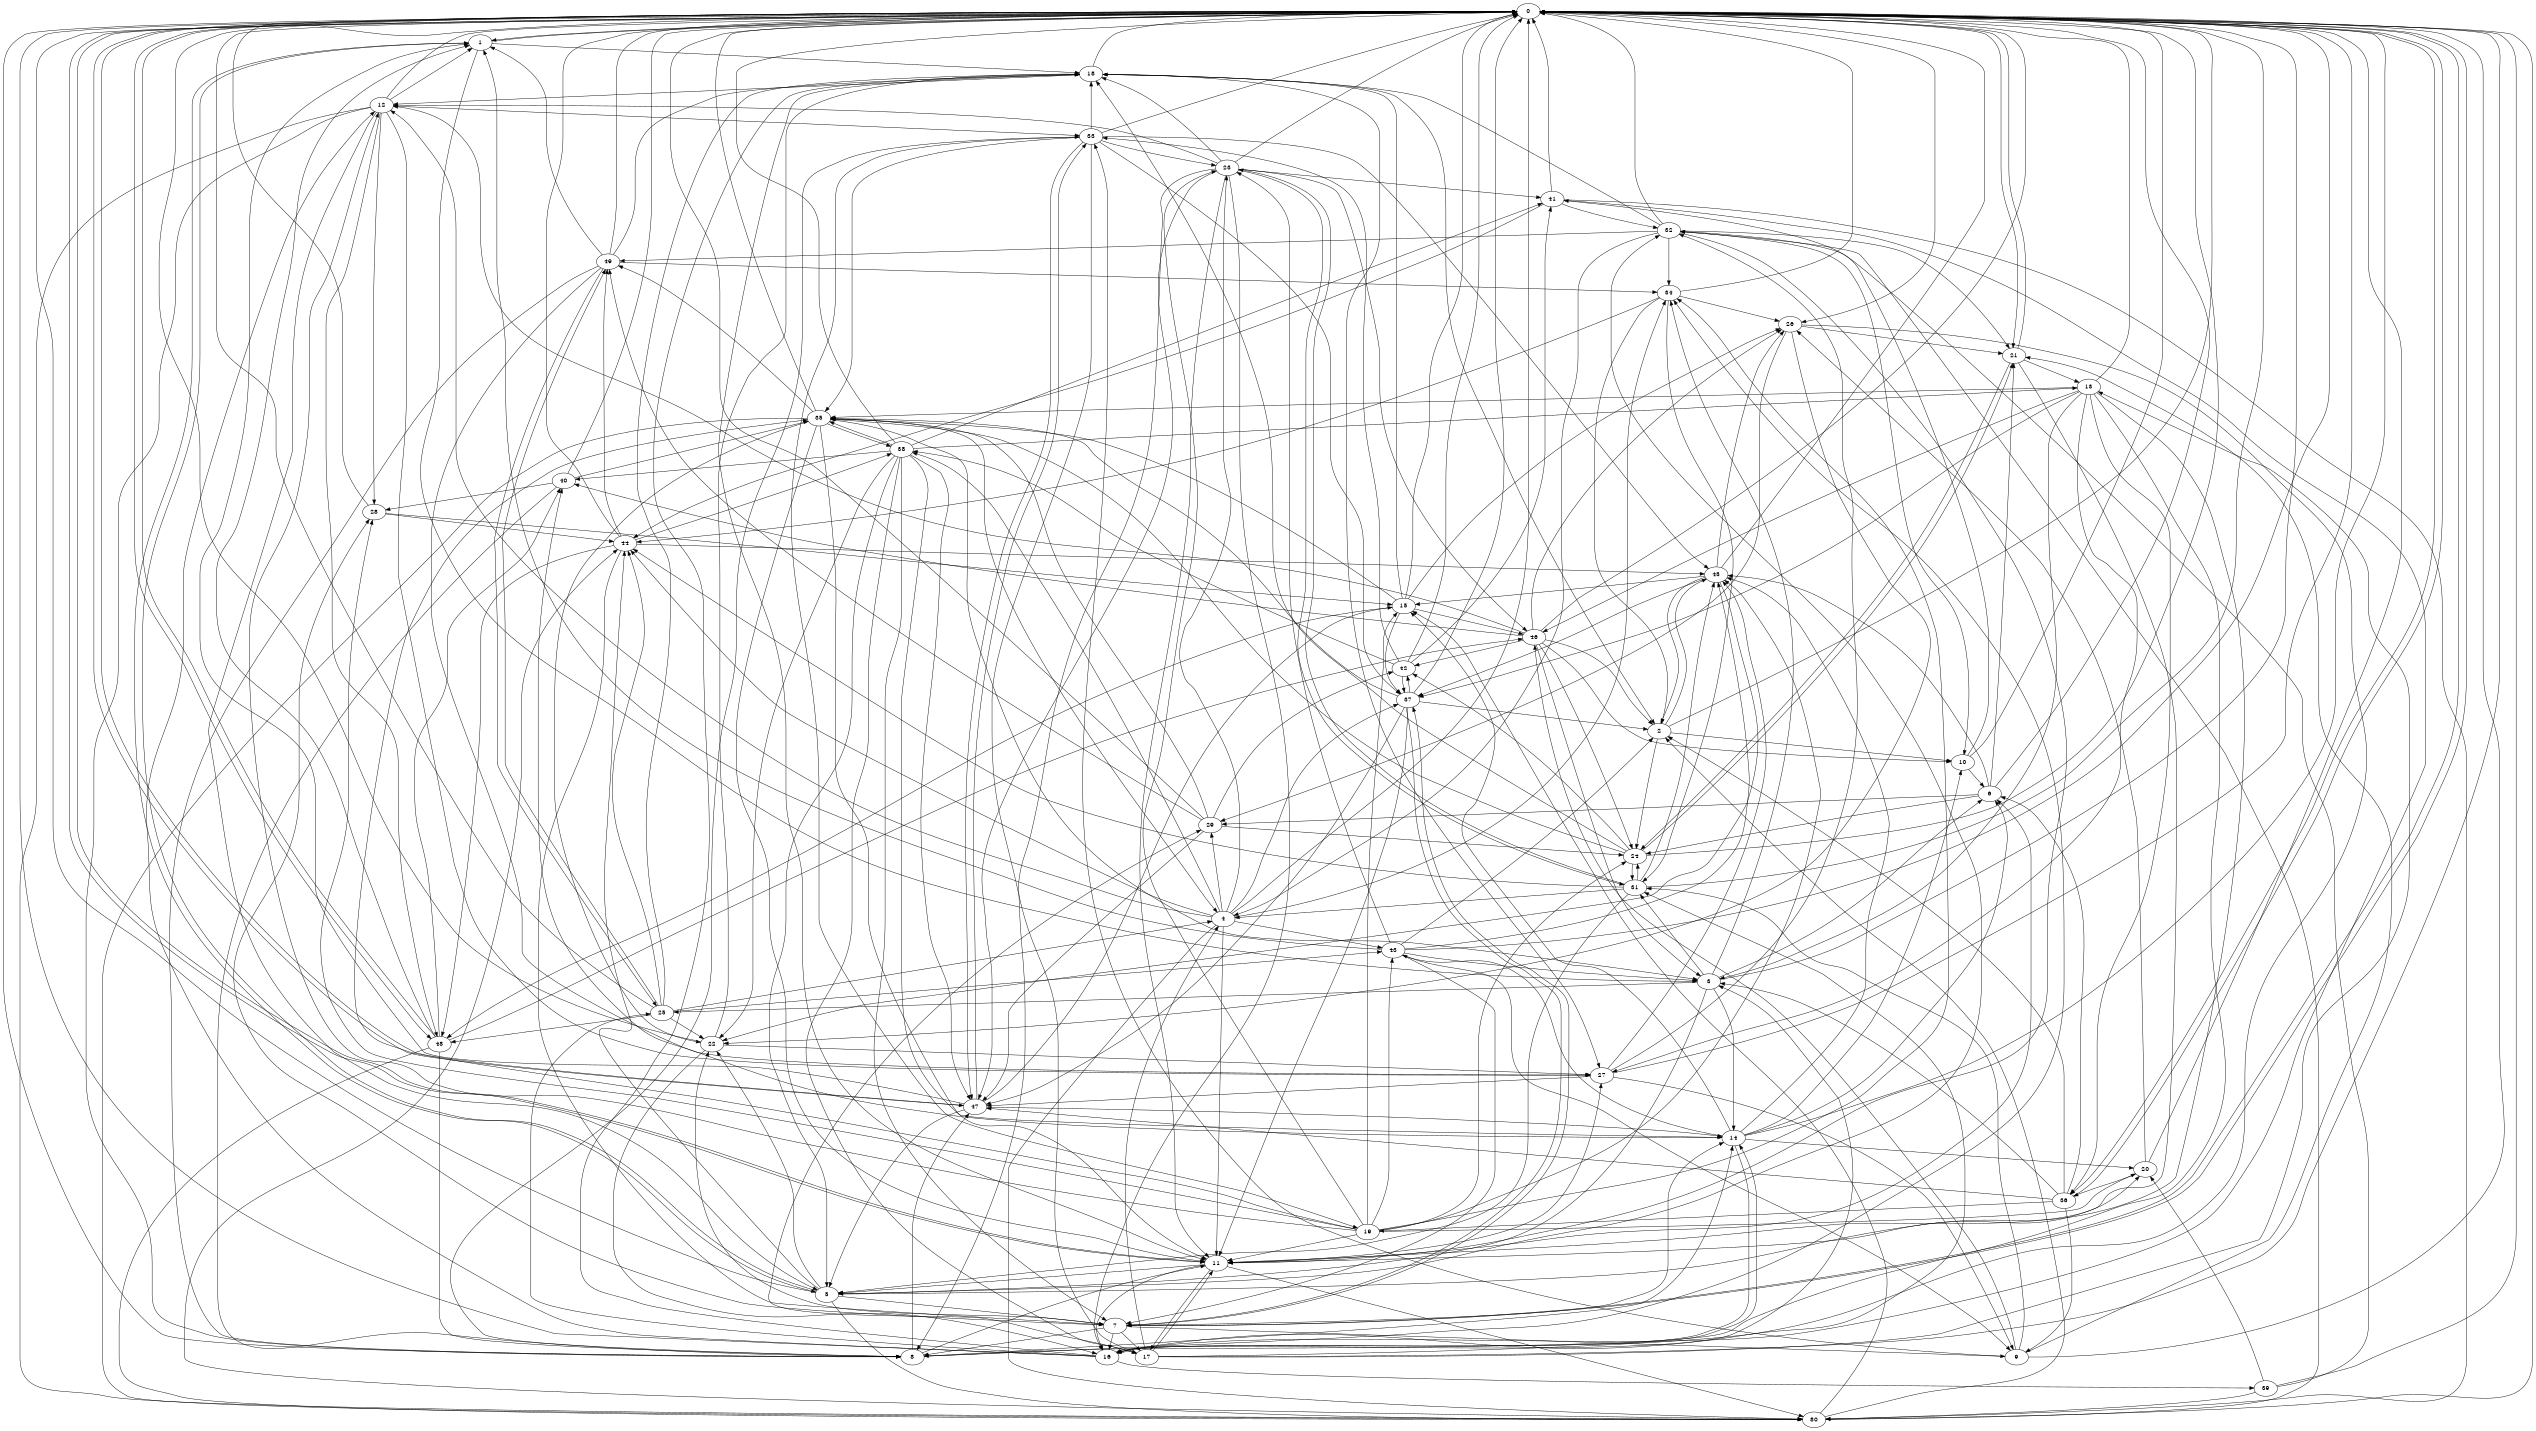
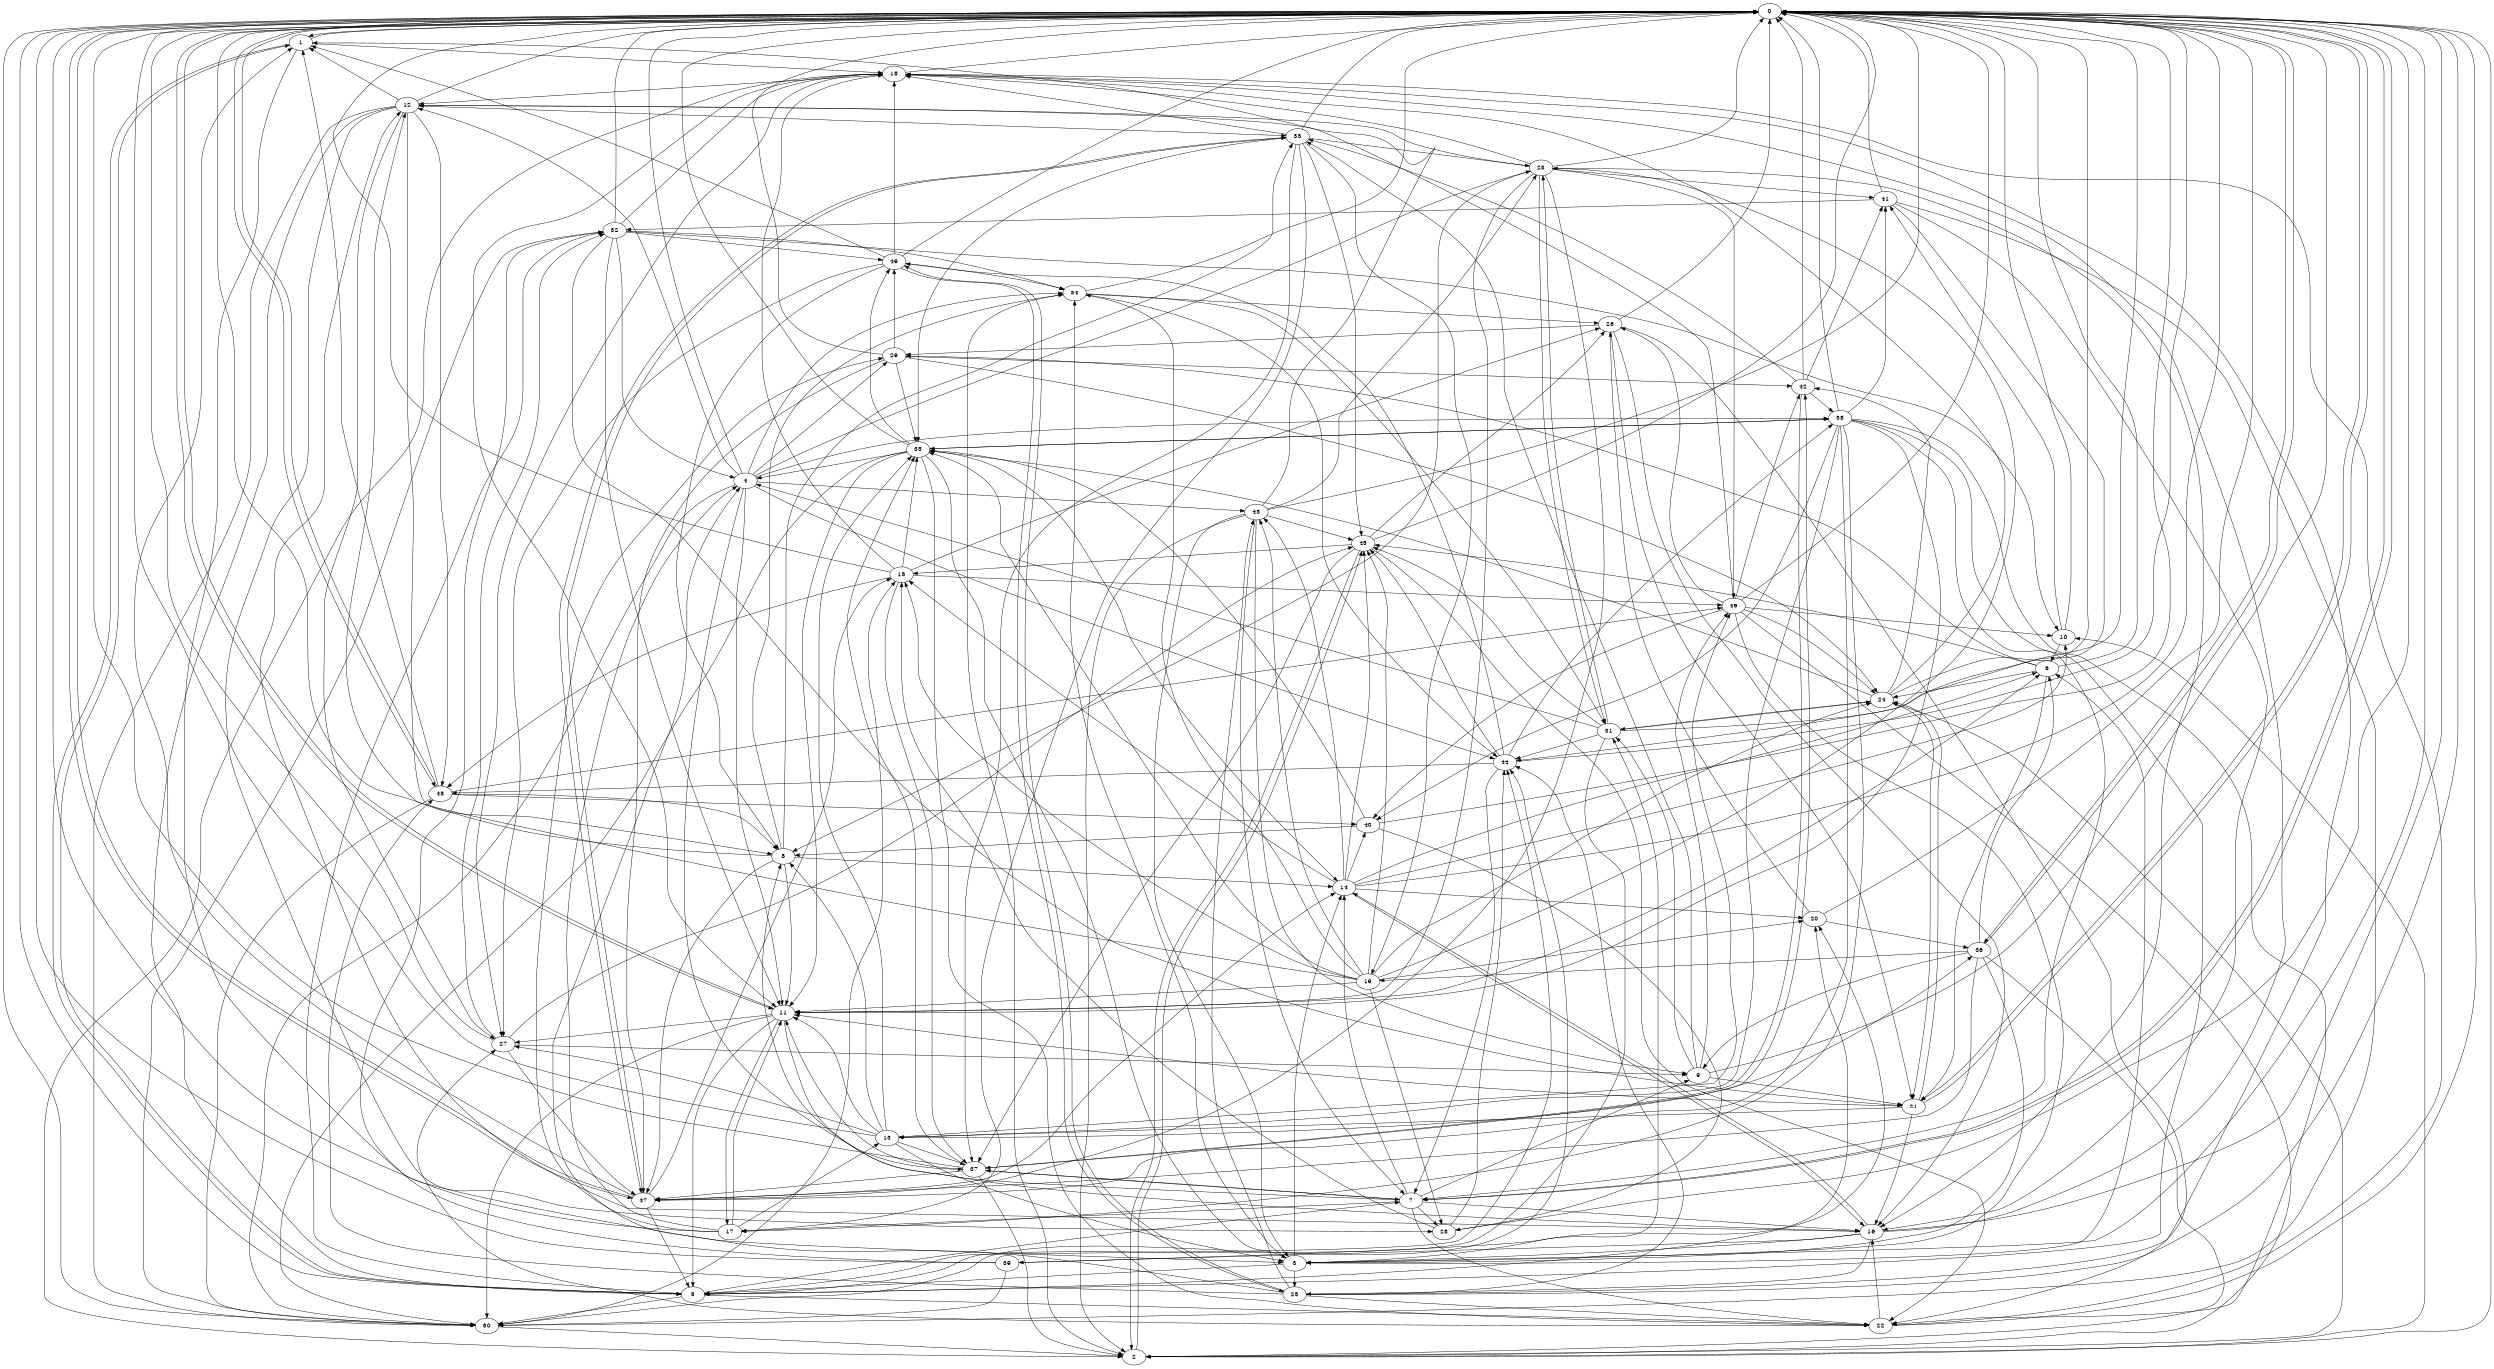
(1903, 54) -> (1755, 192)
none -> (1897, 1171)
(1832, 1325) -> none
